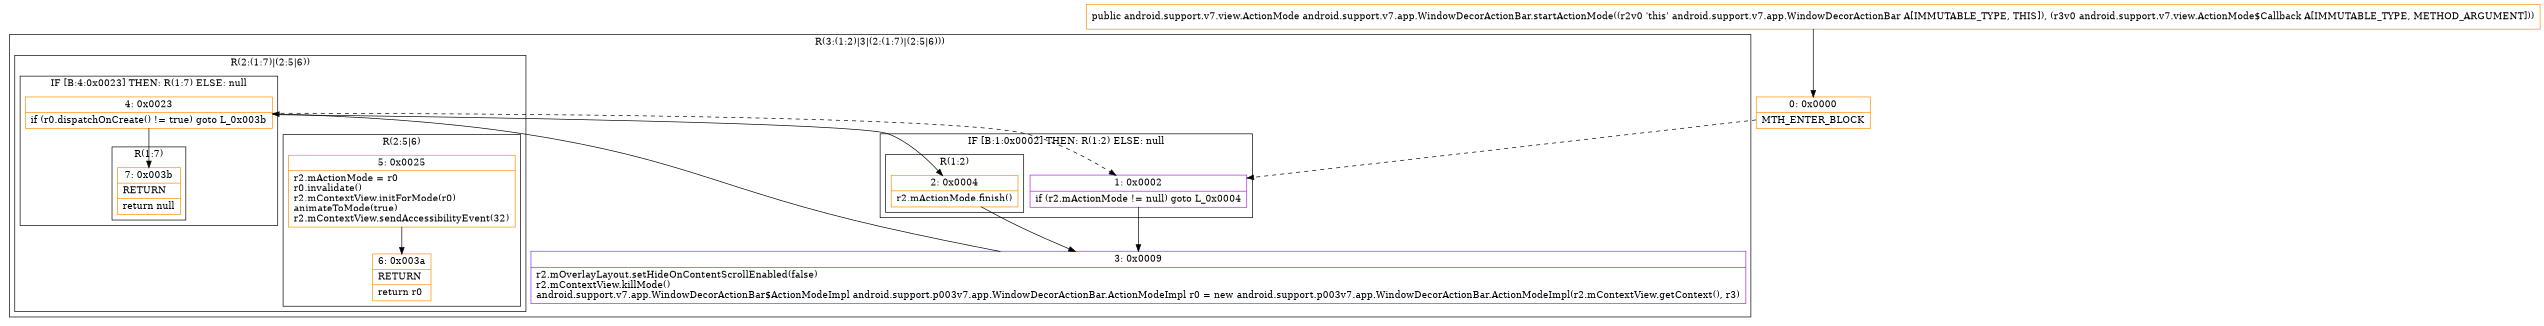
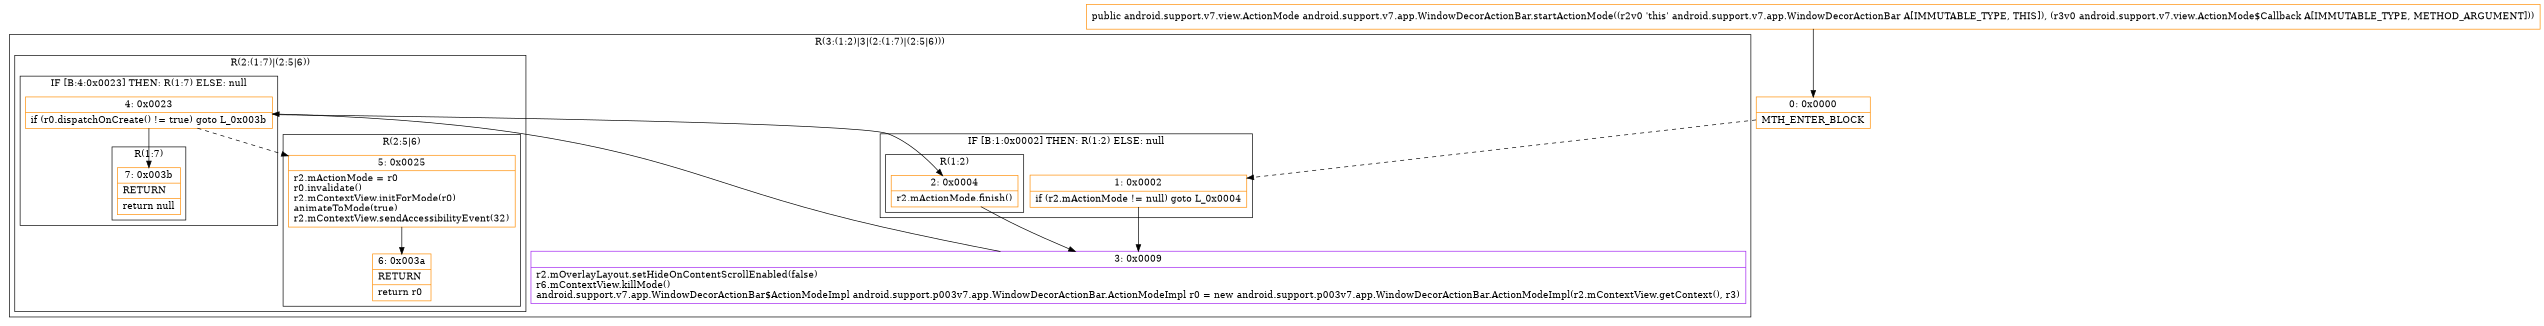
(696, 117) -> (240, 141)
(1138, 191) -> (1138, 191)
(603, 285) -> (603, 285)
